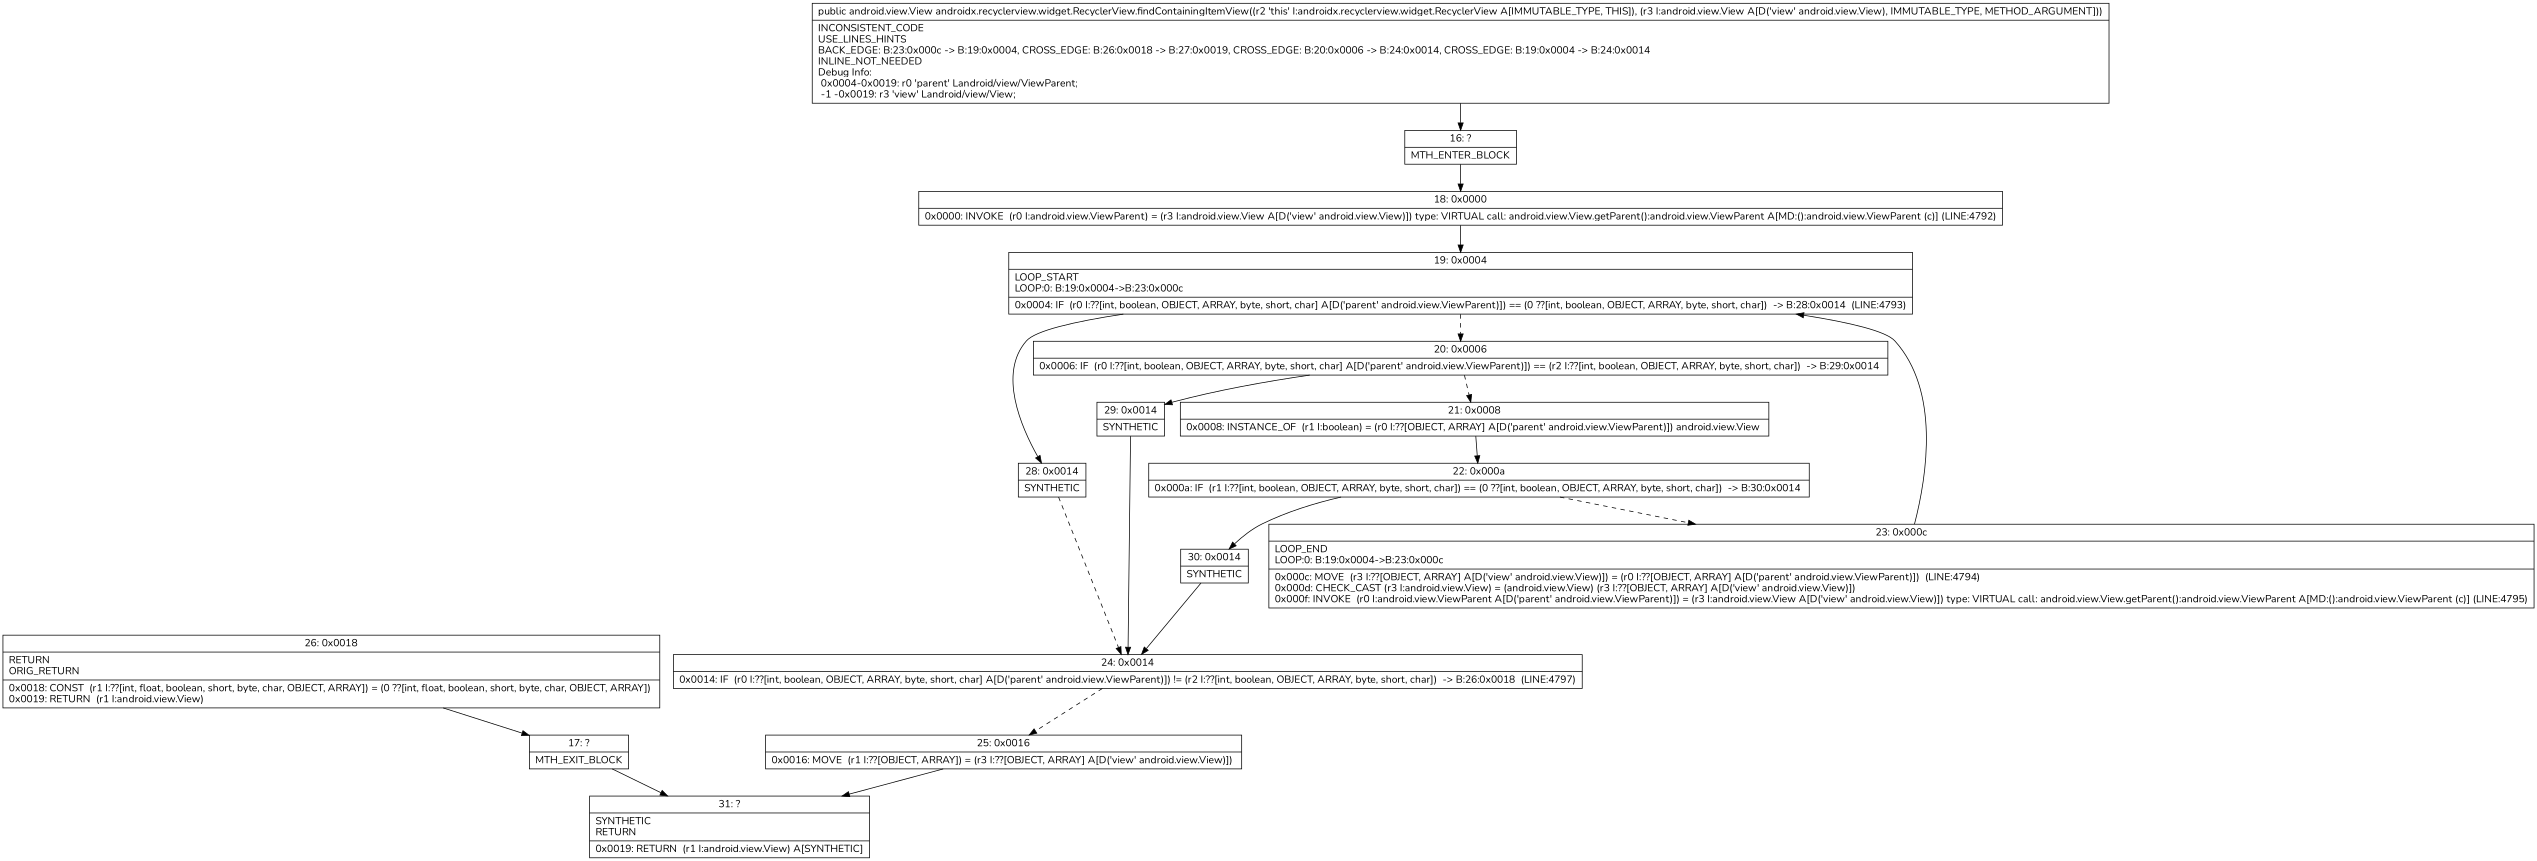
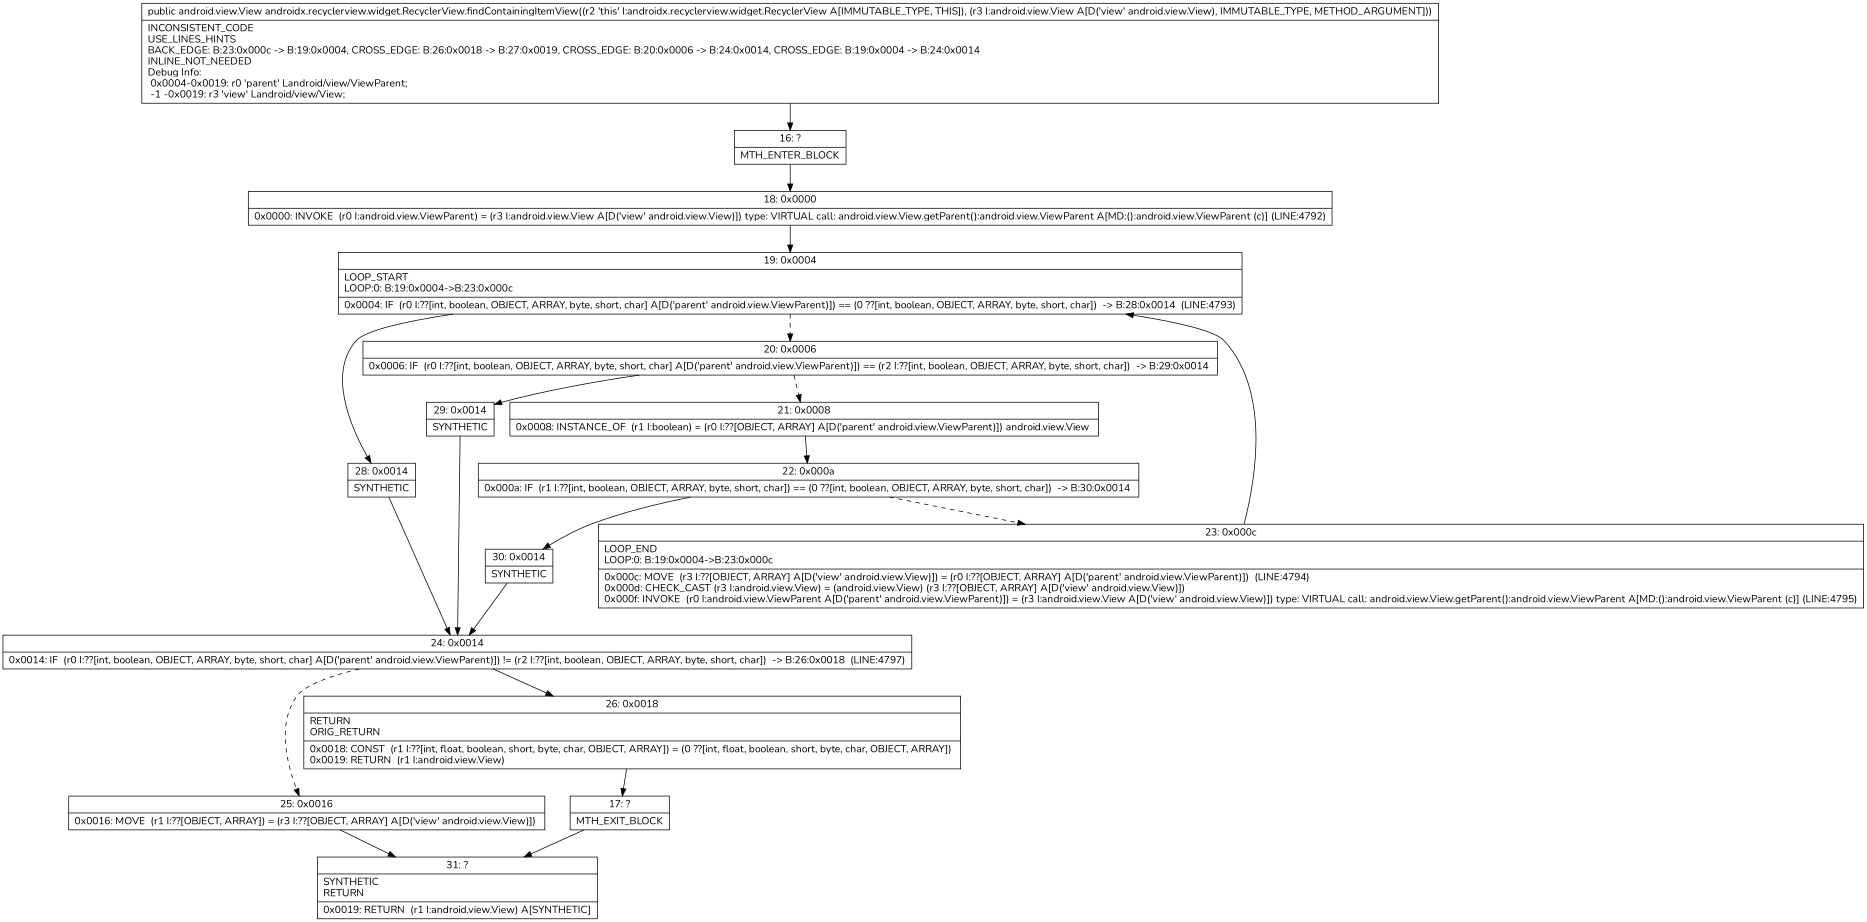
(1089, 572) -> (418, 563)
none -> (520, 681)
